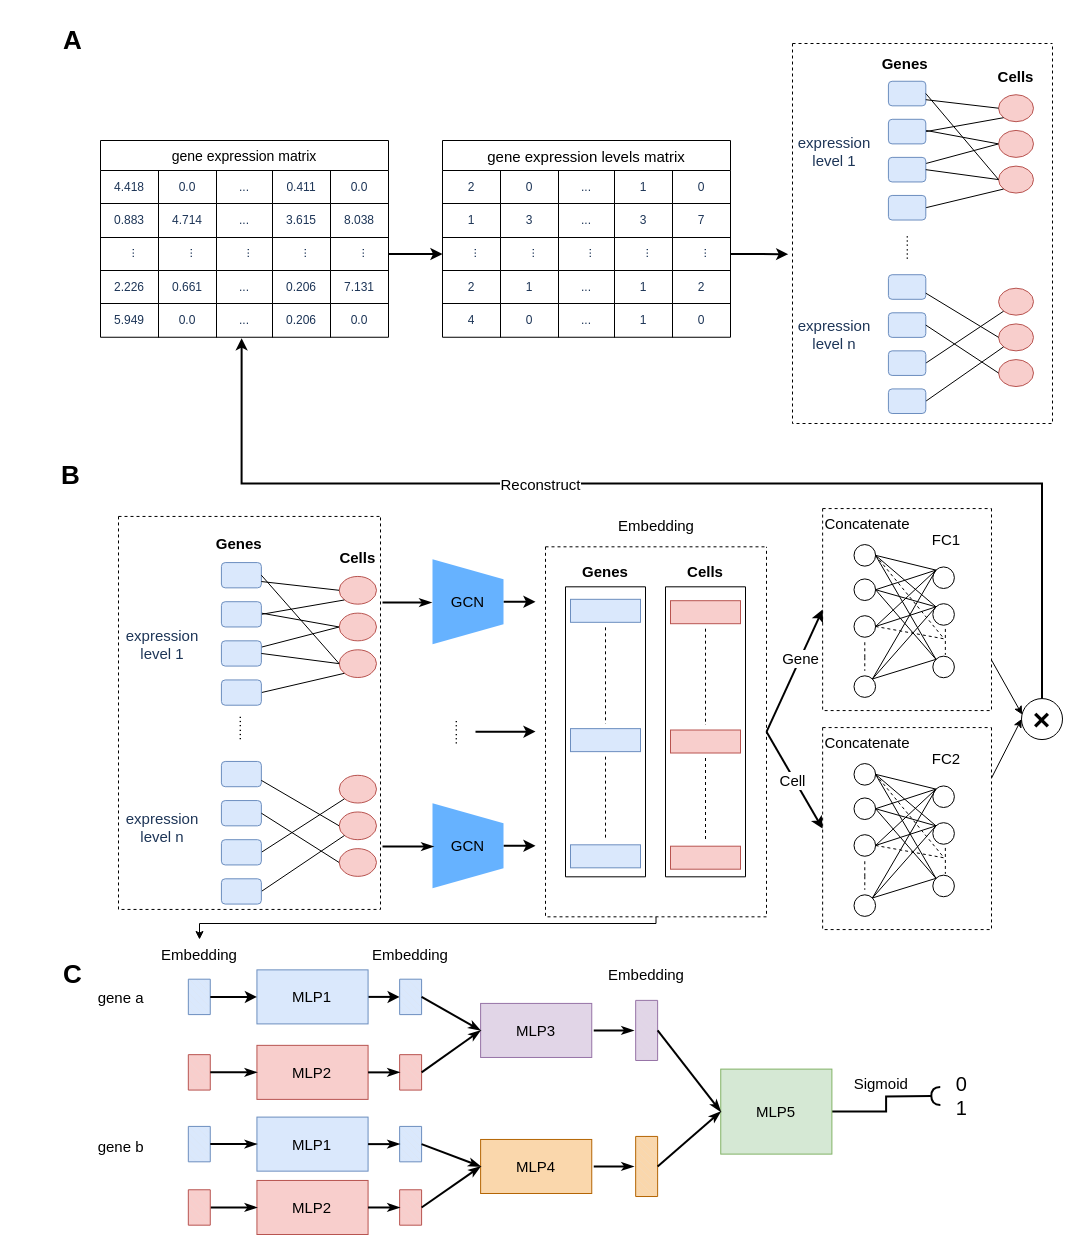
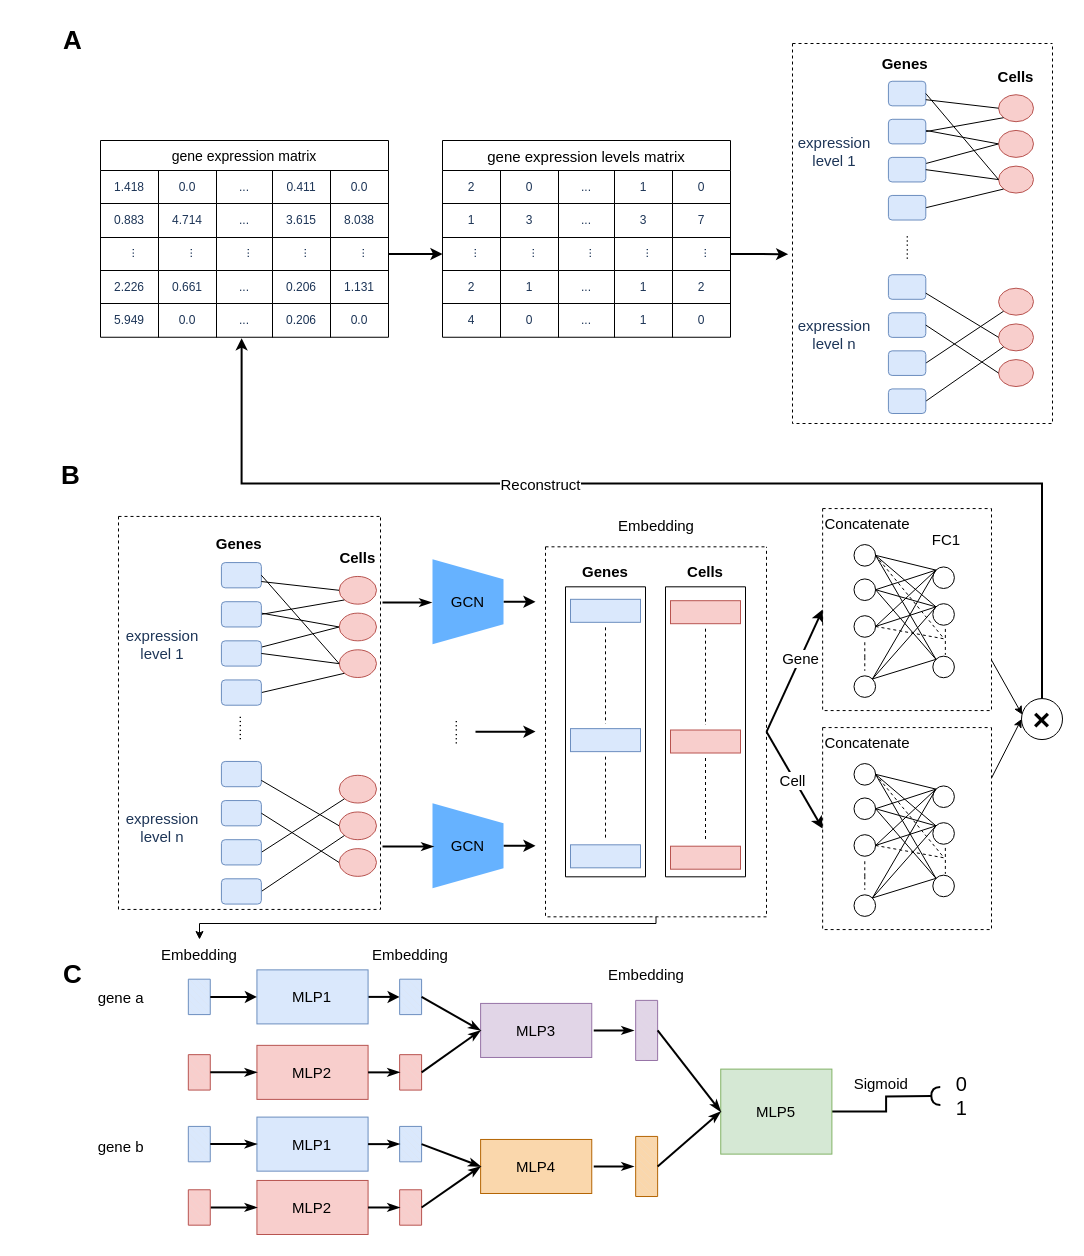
(130, 188) -> (130, 188)
(360, 288) -> (360, 288)
(946, 759) -> none
